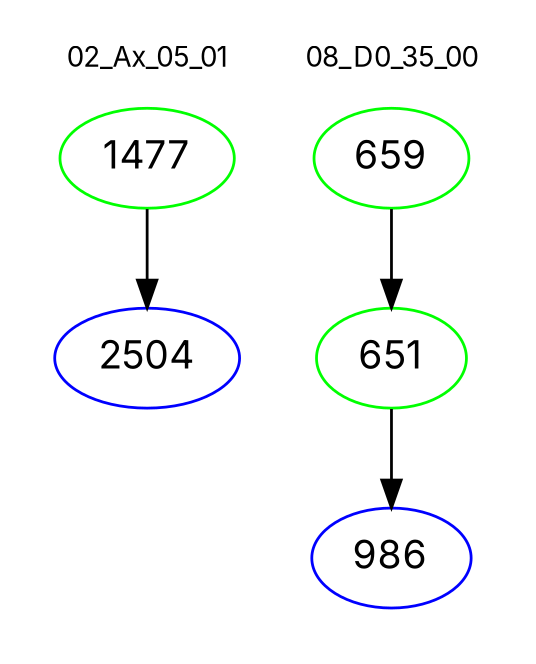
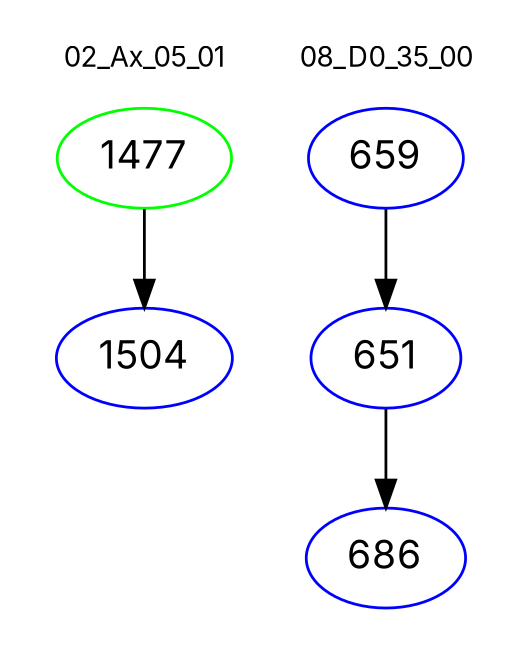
(391, 158) -> (386, 158)
(147, 358) -> (144, 358)
(391, 358) -> (386, 358)
(391, 558) -> (386, 558)
